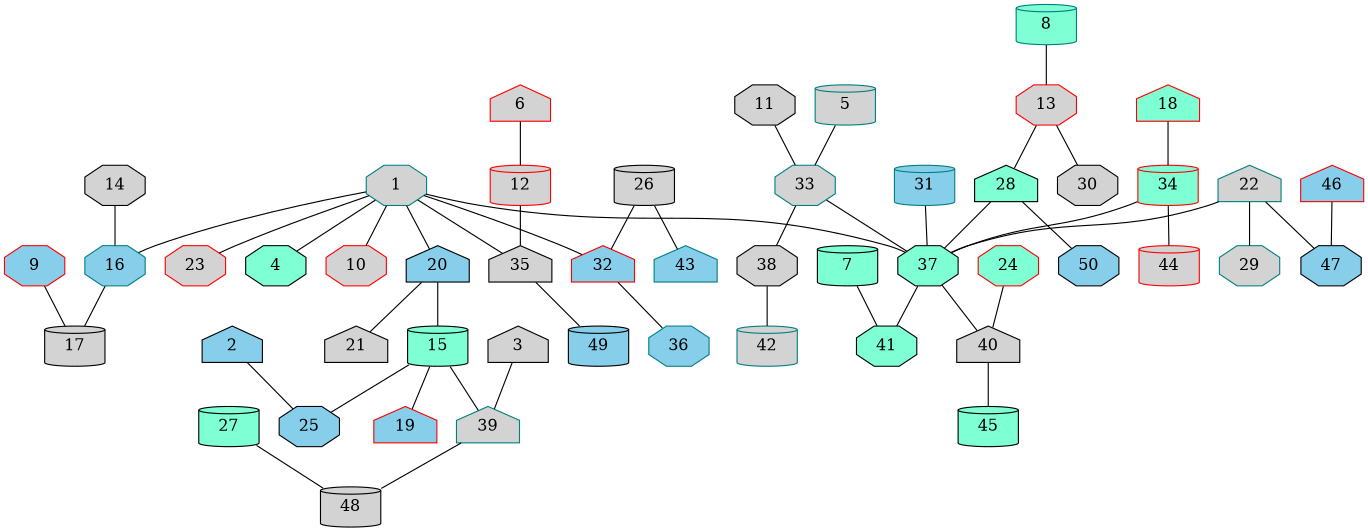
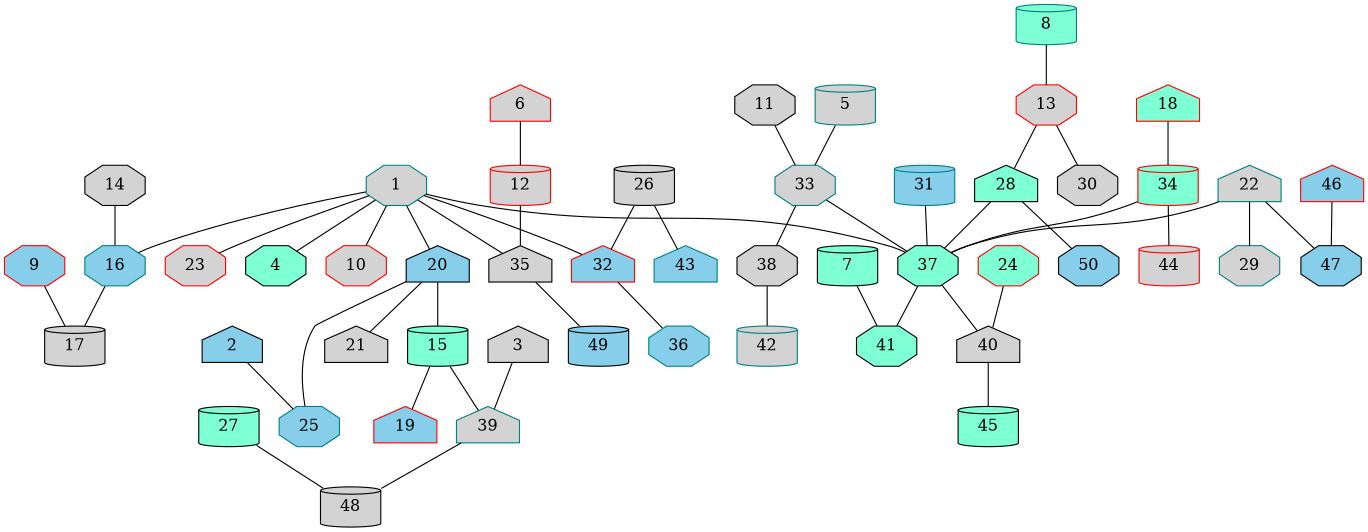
(370, 389) -> (323, 321)
(309, 427) -> (309, 427)
